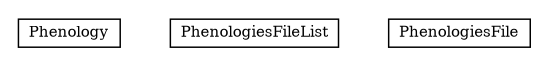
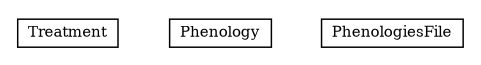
none -> (68, 32)
(254, 32) -> none
